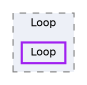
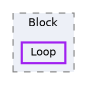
(44, 23) -> (44, 23)
